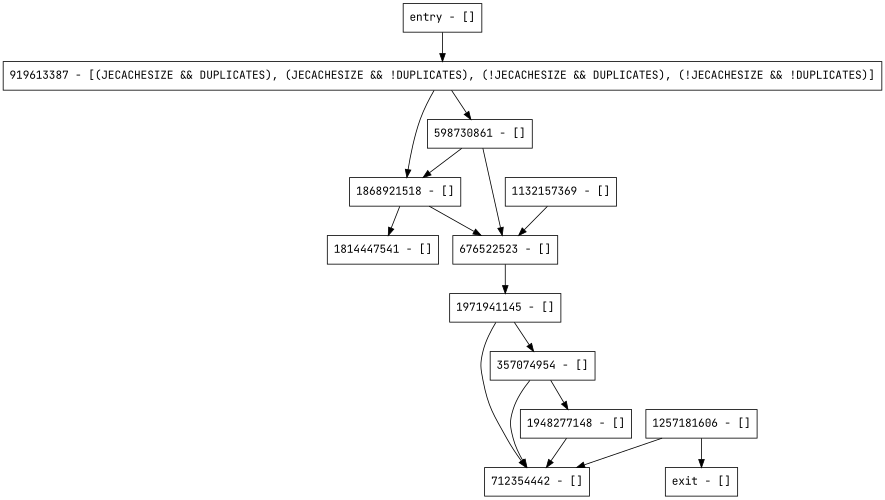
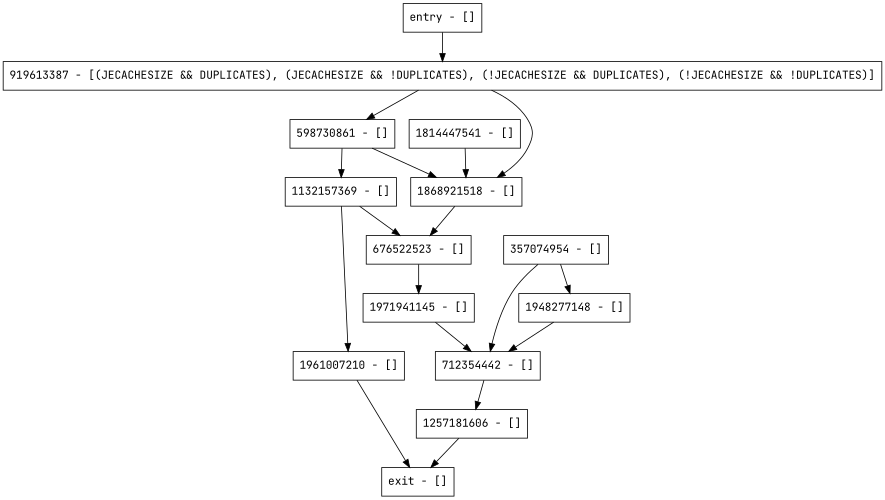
(492, 188) -> (342, 159)
(395, 217) -> (465, 159)
(522, 334) -> none
none -> (349, 366)
(623, 451) -> (481, 391)
